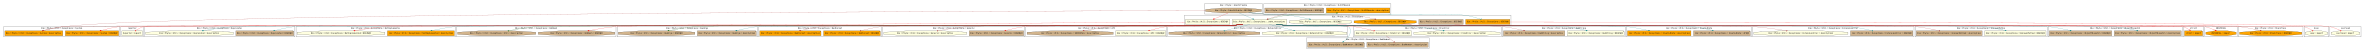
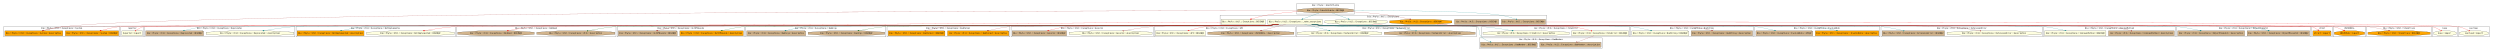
(1277, 16) -> (968, 26)
(1488, 22) -> (1523, 22)
